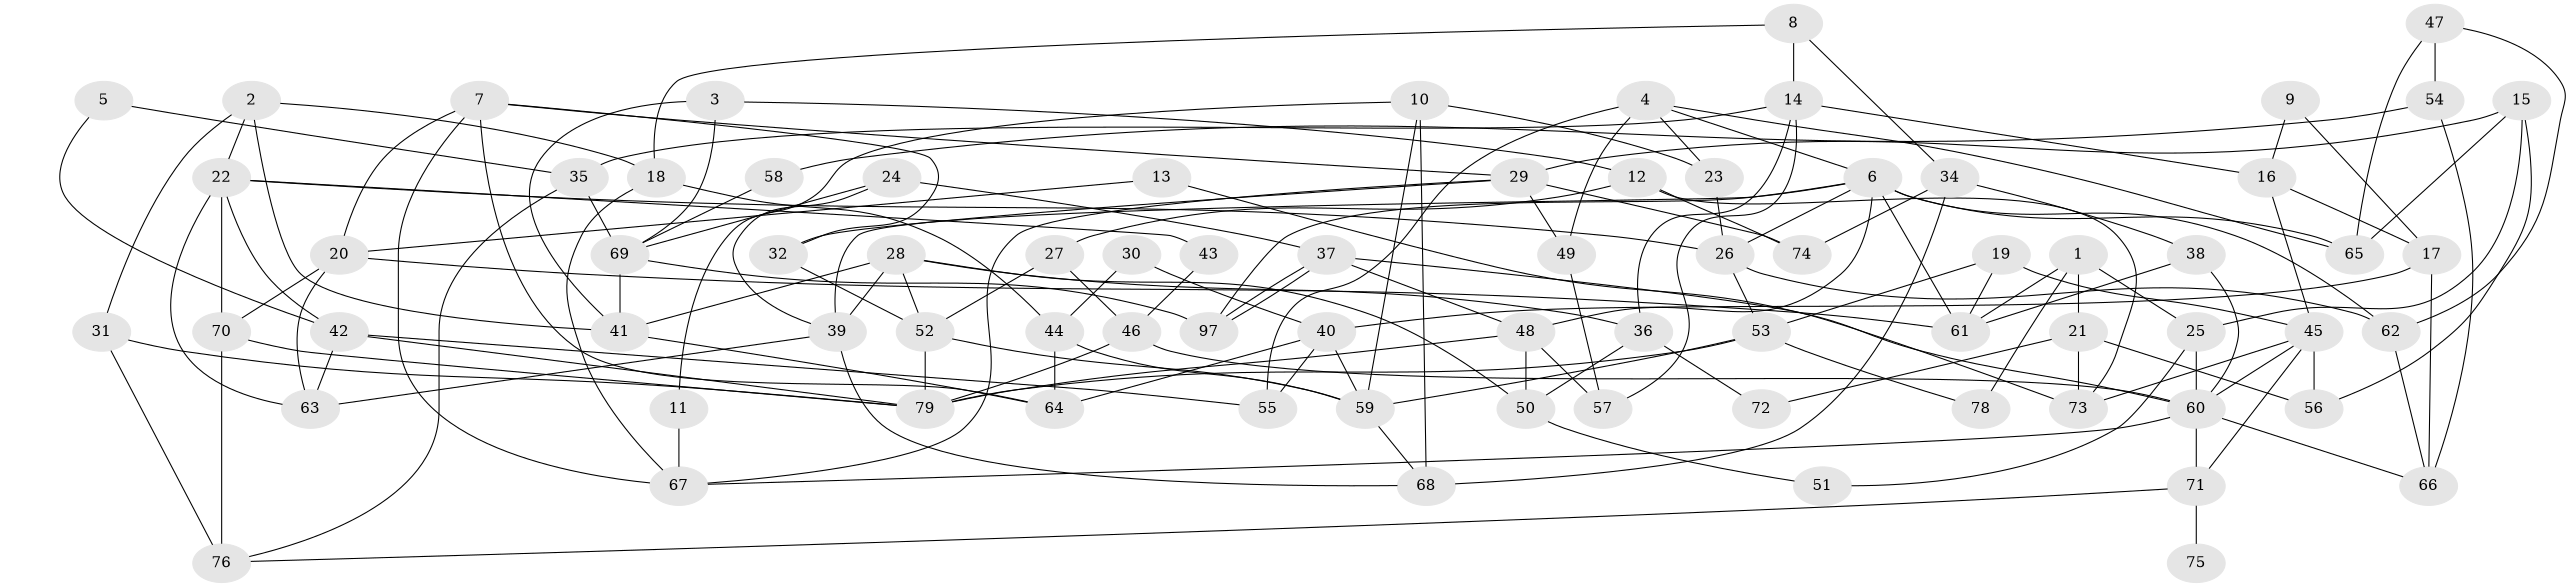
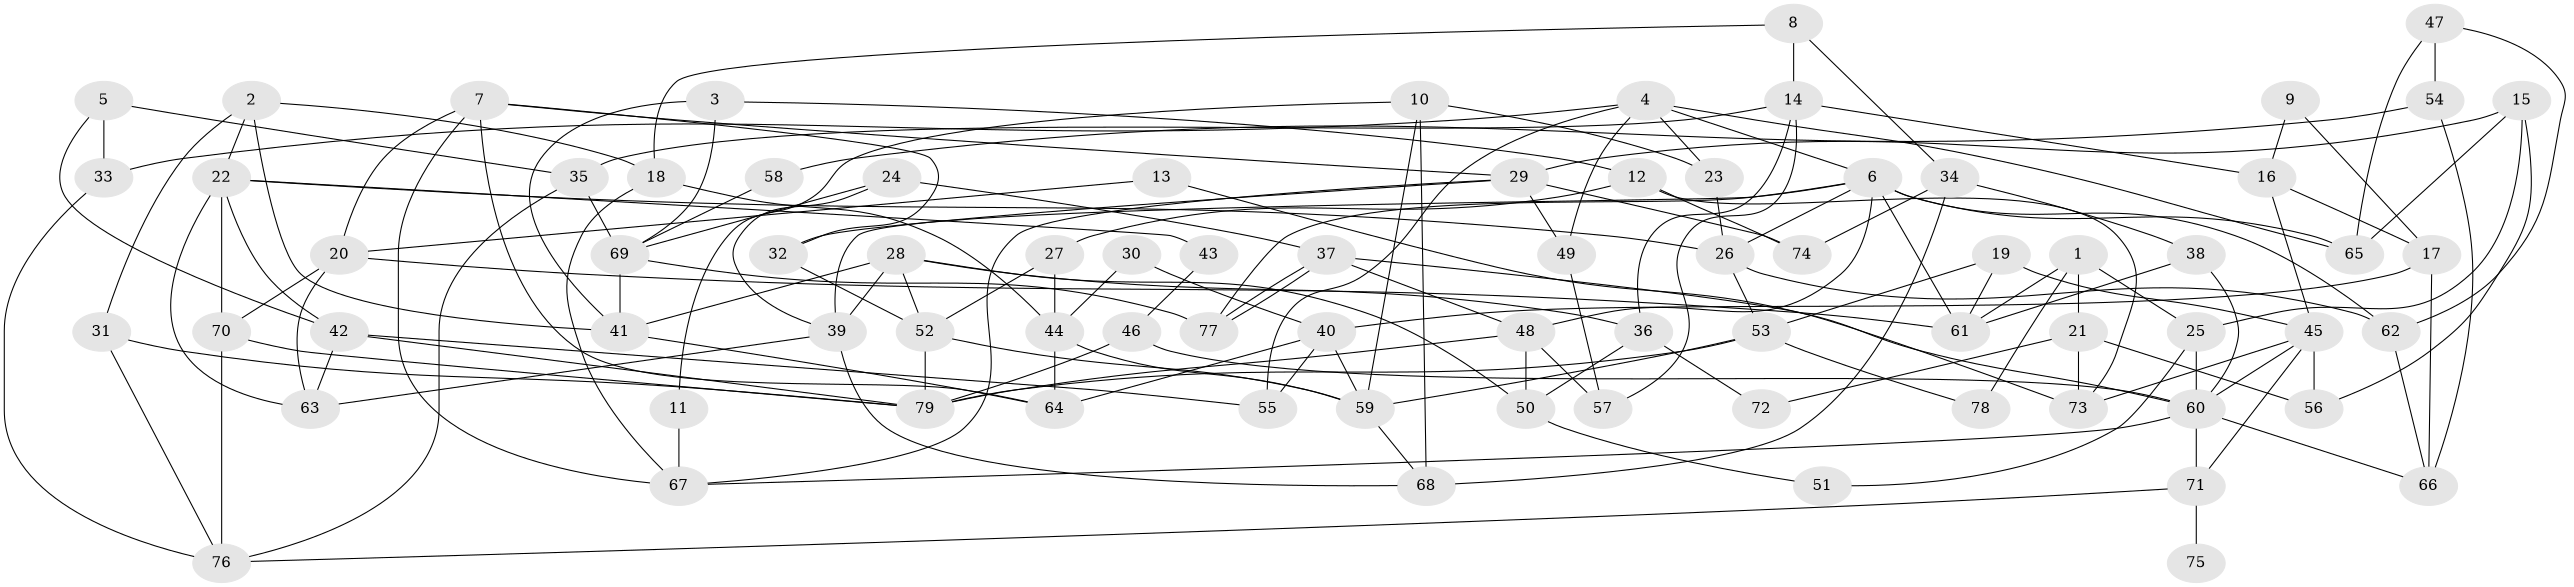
none -> (104, 178)
(1105, 304) -> (1055, 296)
(1209, 332) -> (1209, 332)
